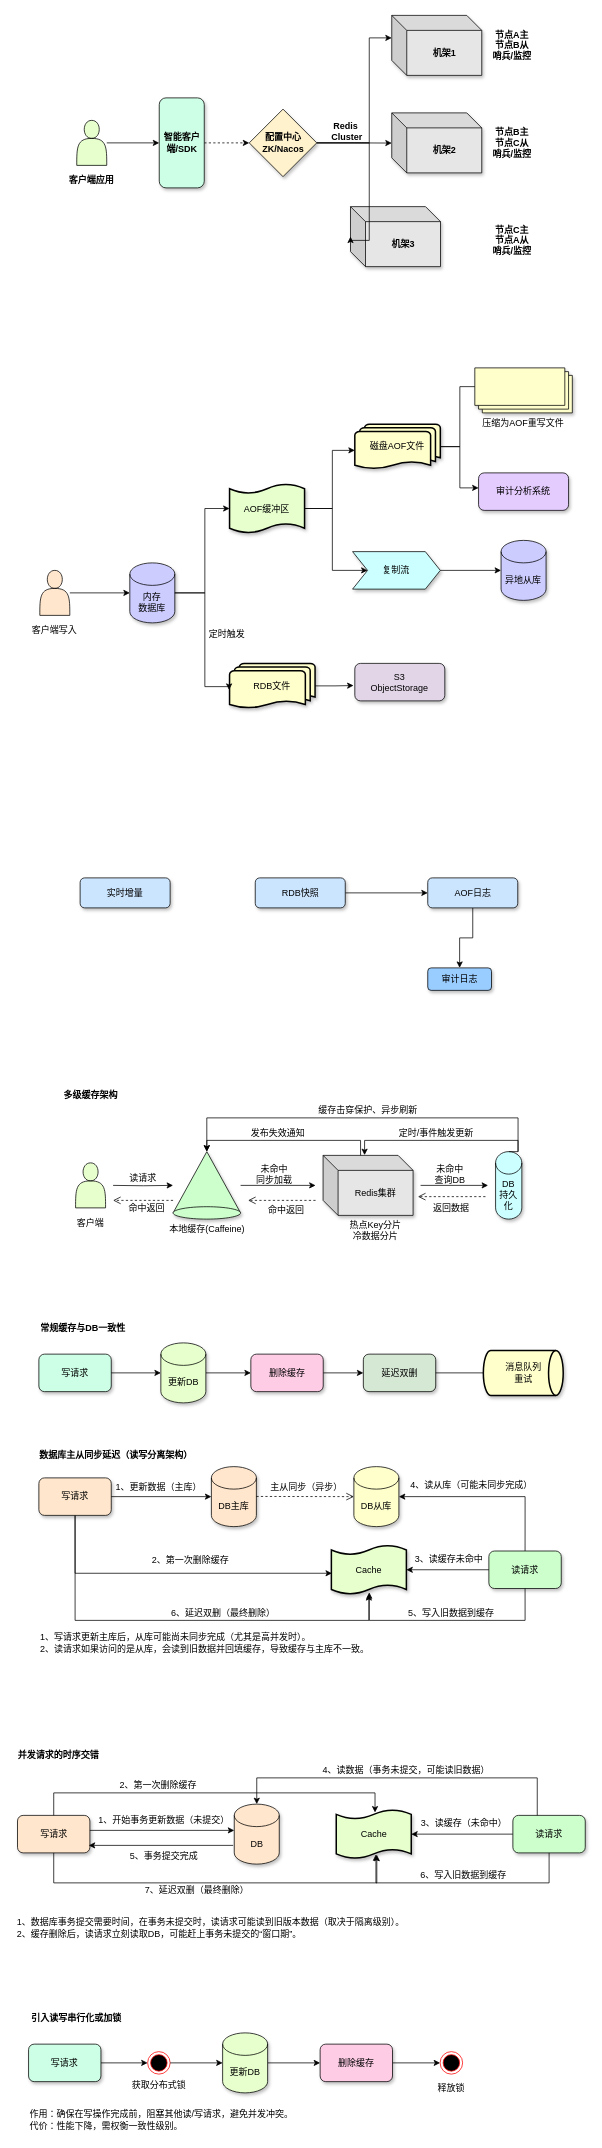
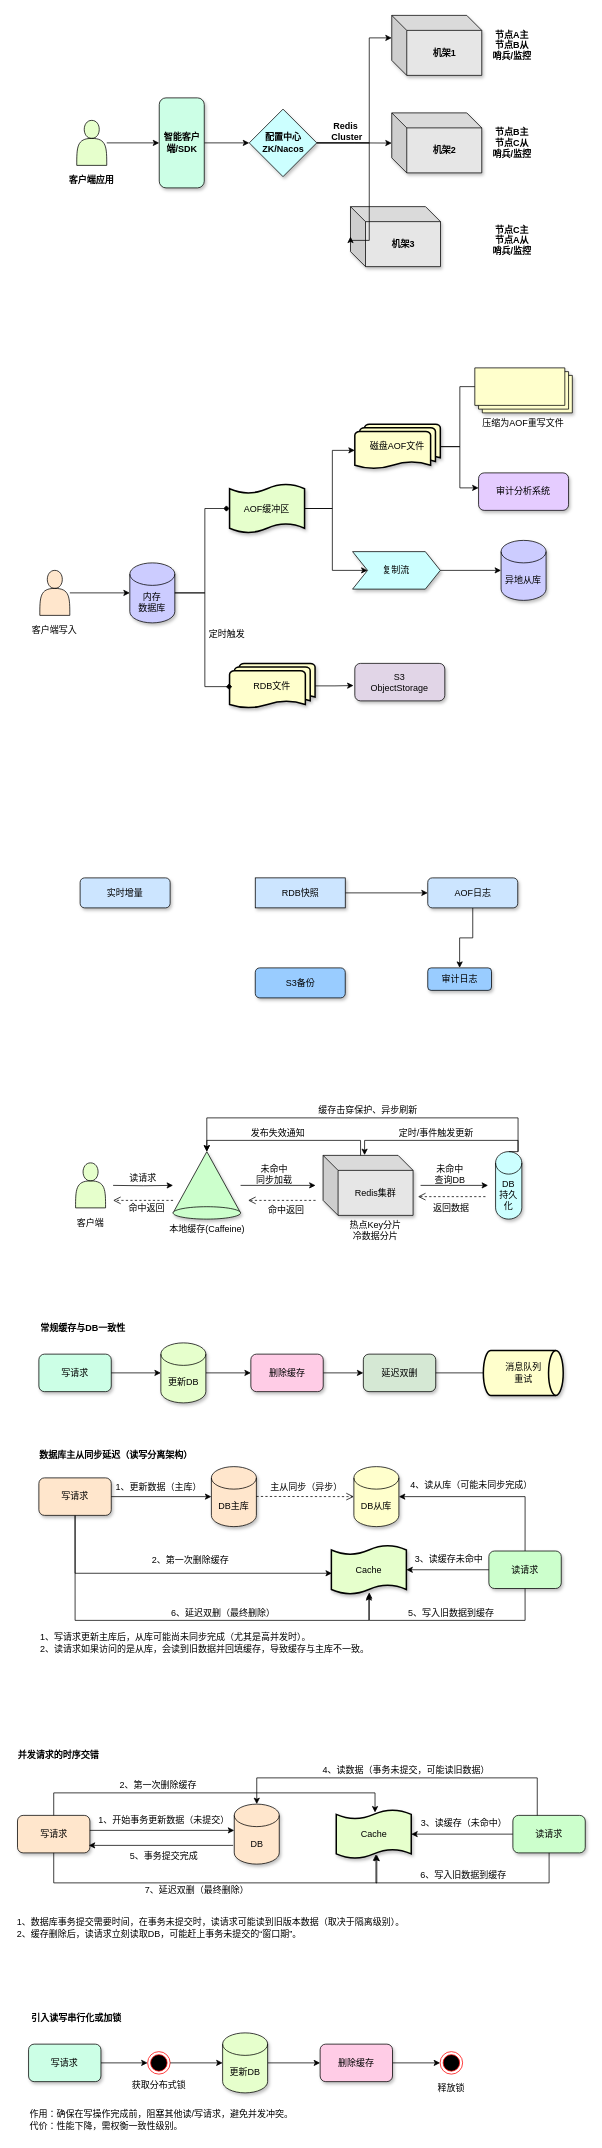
(224, 143) -> (224, 143)
(283, 143) -> (283, 143)
(222, 509) -> (222, 509)
(227, 687) -> (228, 687)
(300, 893) -> (300, 893)
none -> (300, 983)
(90, 1095) -> none
